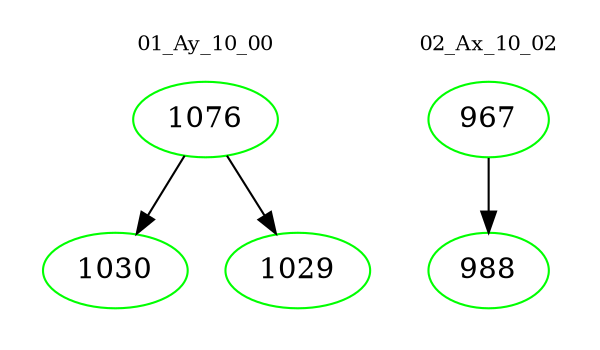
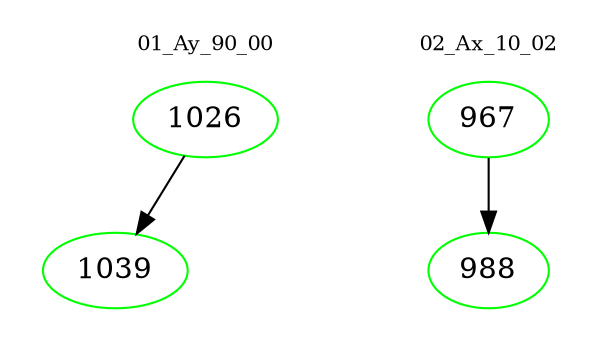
(206, 45) -> (206, 45)
(206, 120) -> (206, 120)
(115, 271) -> (115, 271)
(298, 271) -> none
